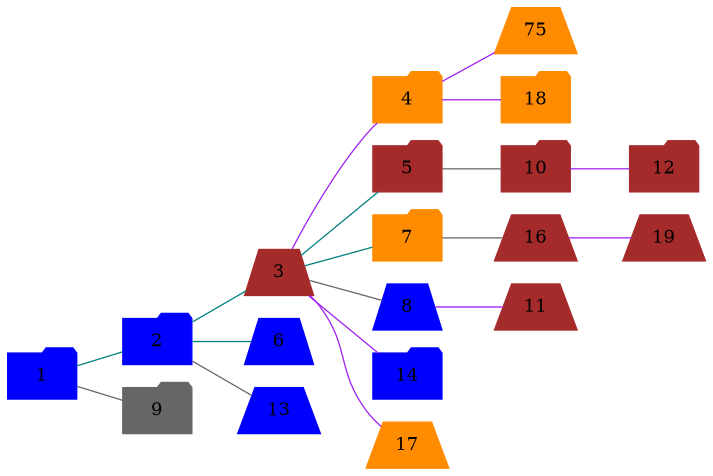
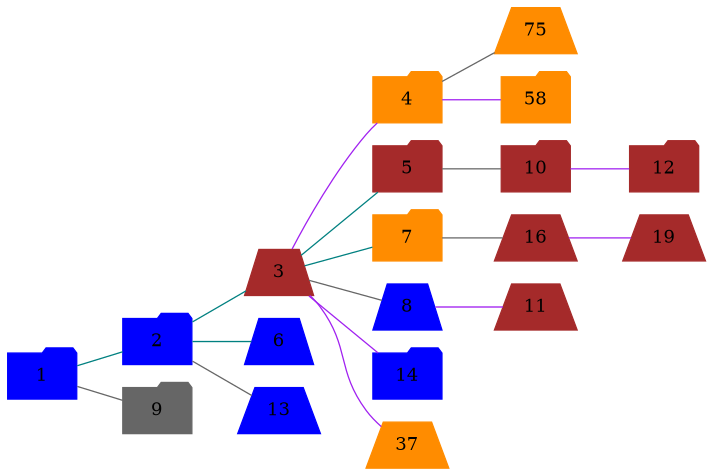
(468, 67) -> (468, 67)
(536, 100) -> (536, 100)
(407, 445) -> (407, 445)
